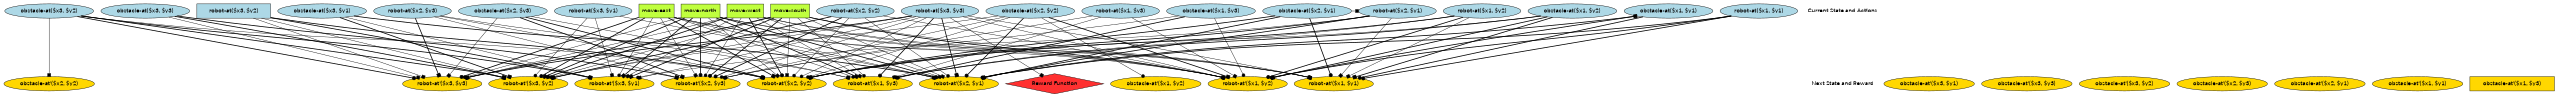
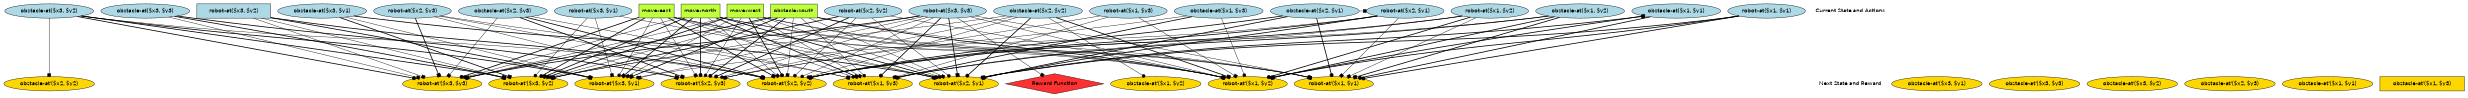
(790, 11) -> (794, 11)
(2320, 84) -> none
